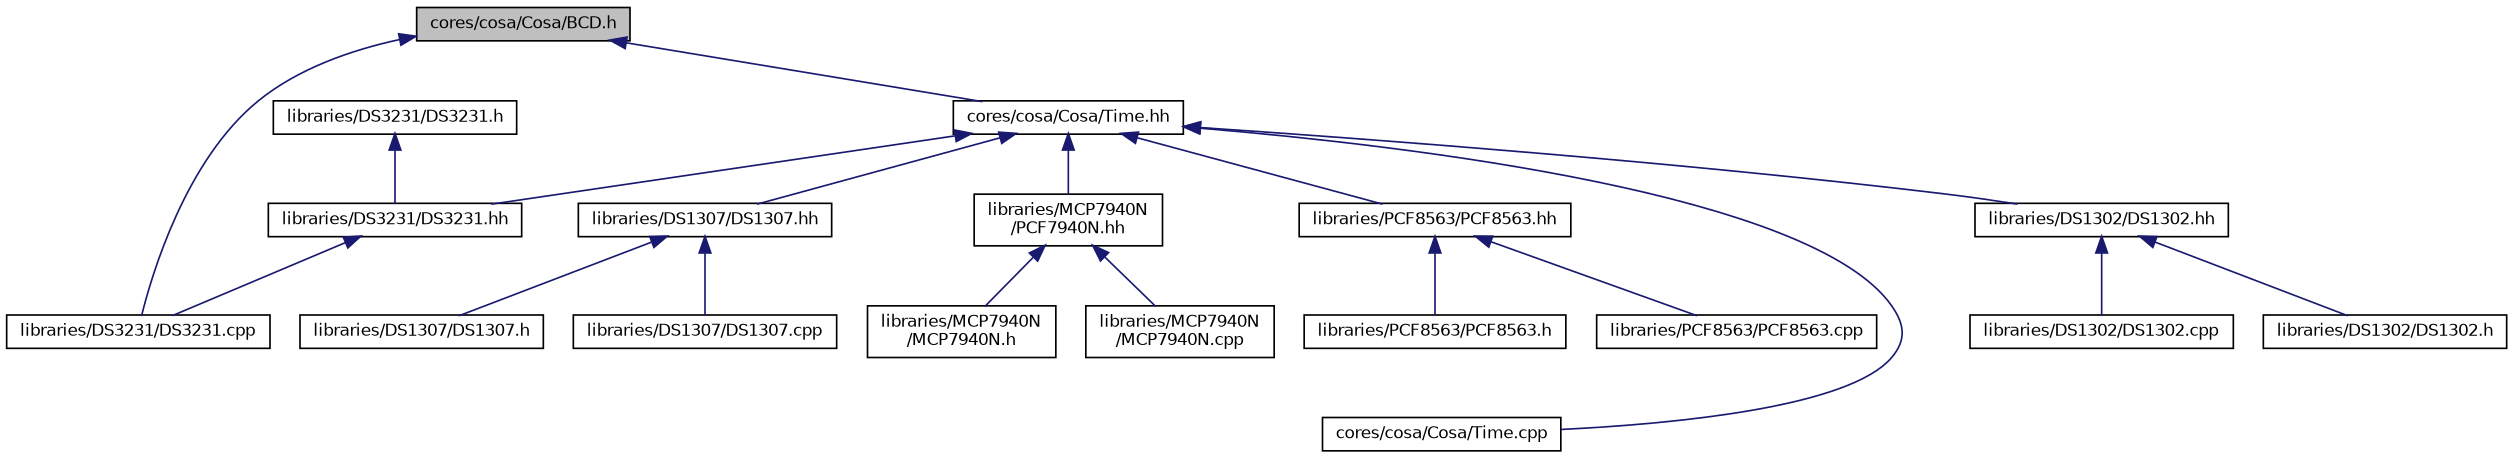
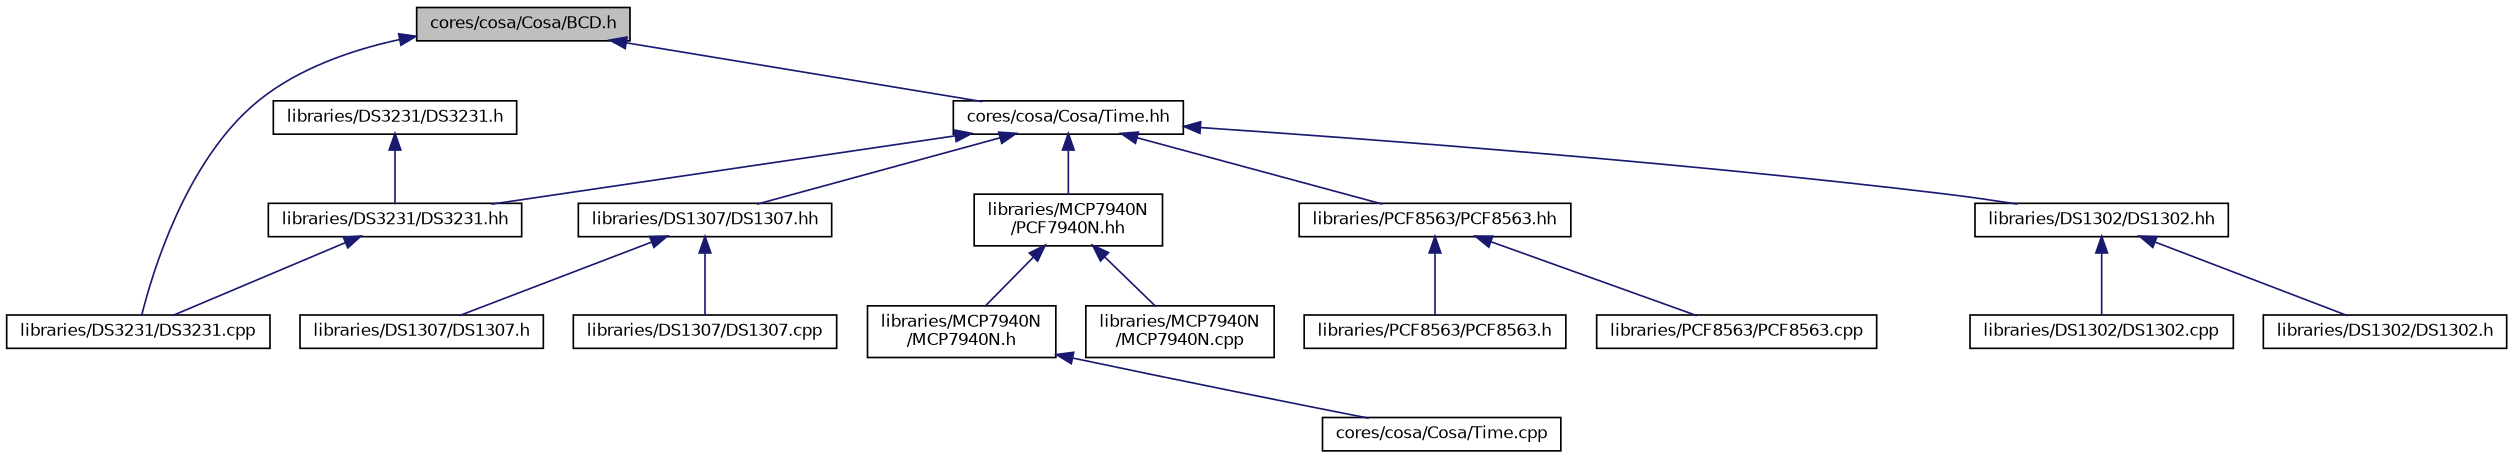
(1753, 224) -> (1221, 389)
